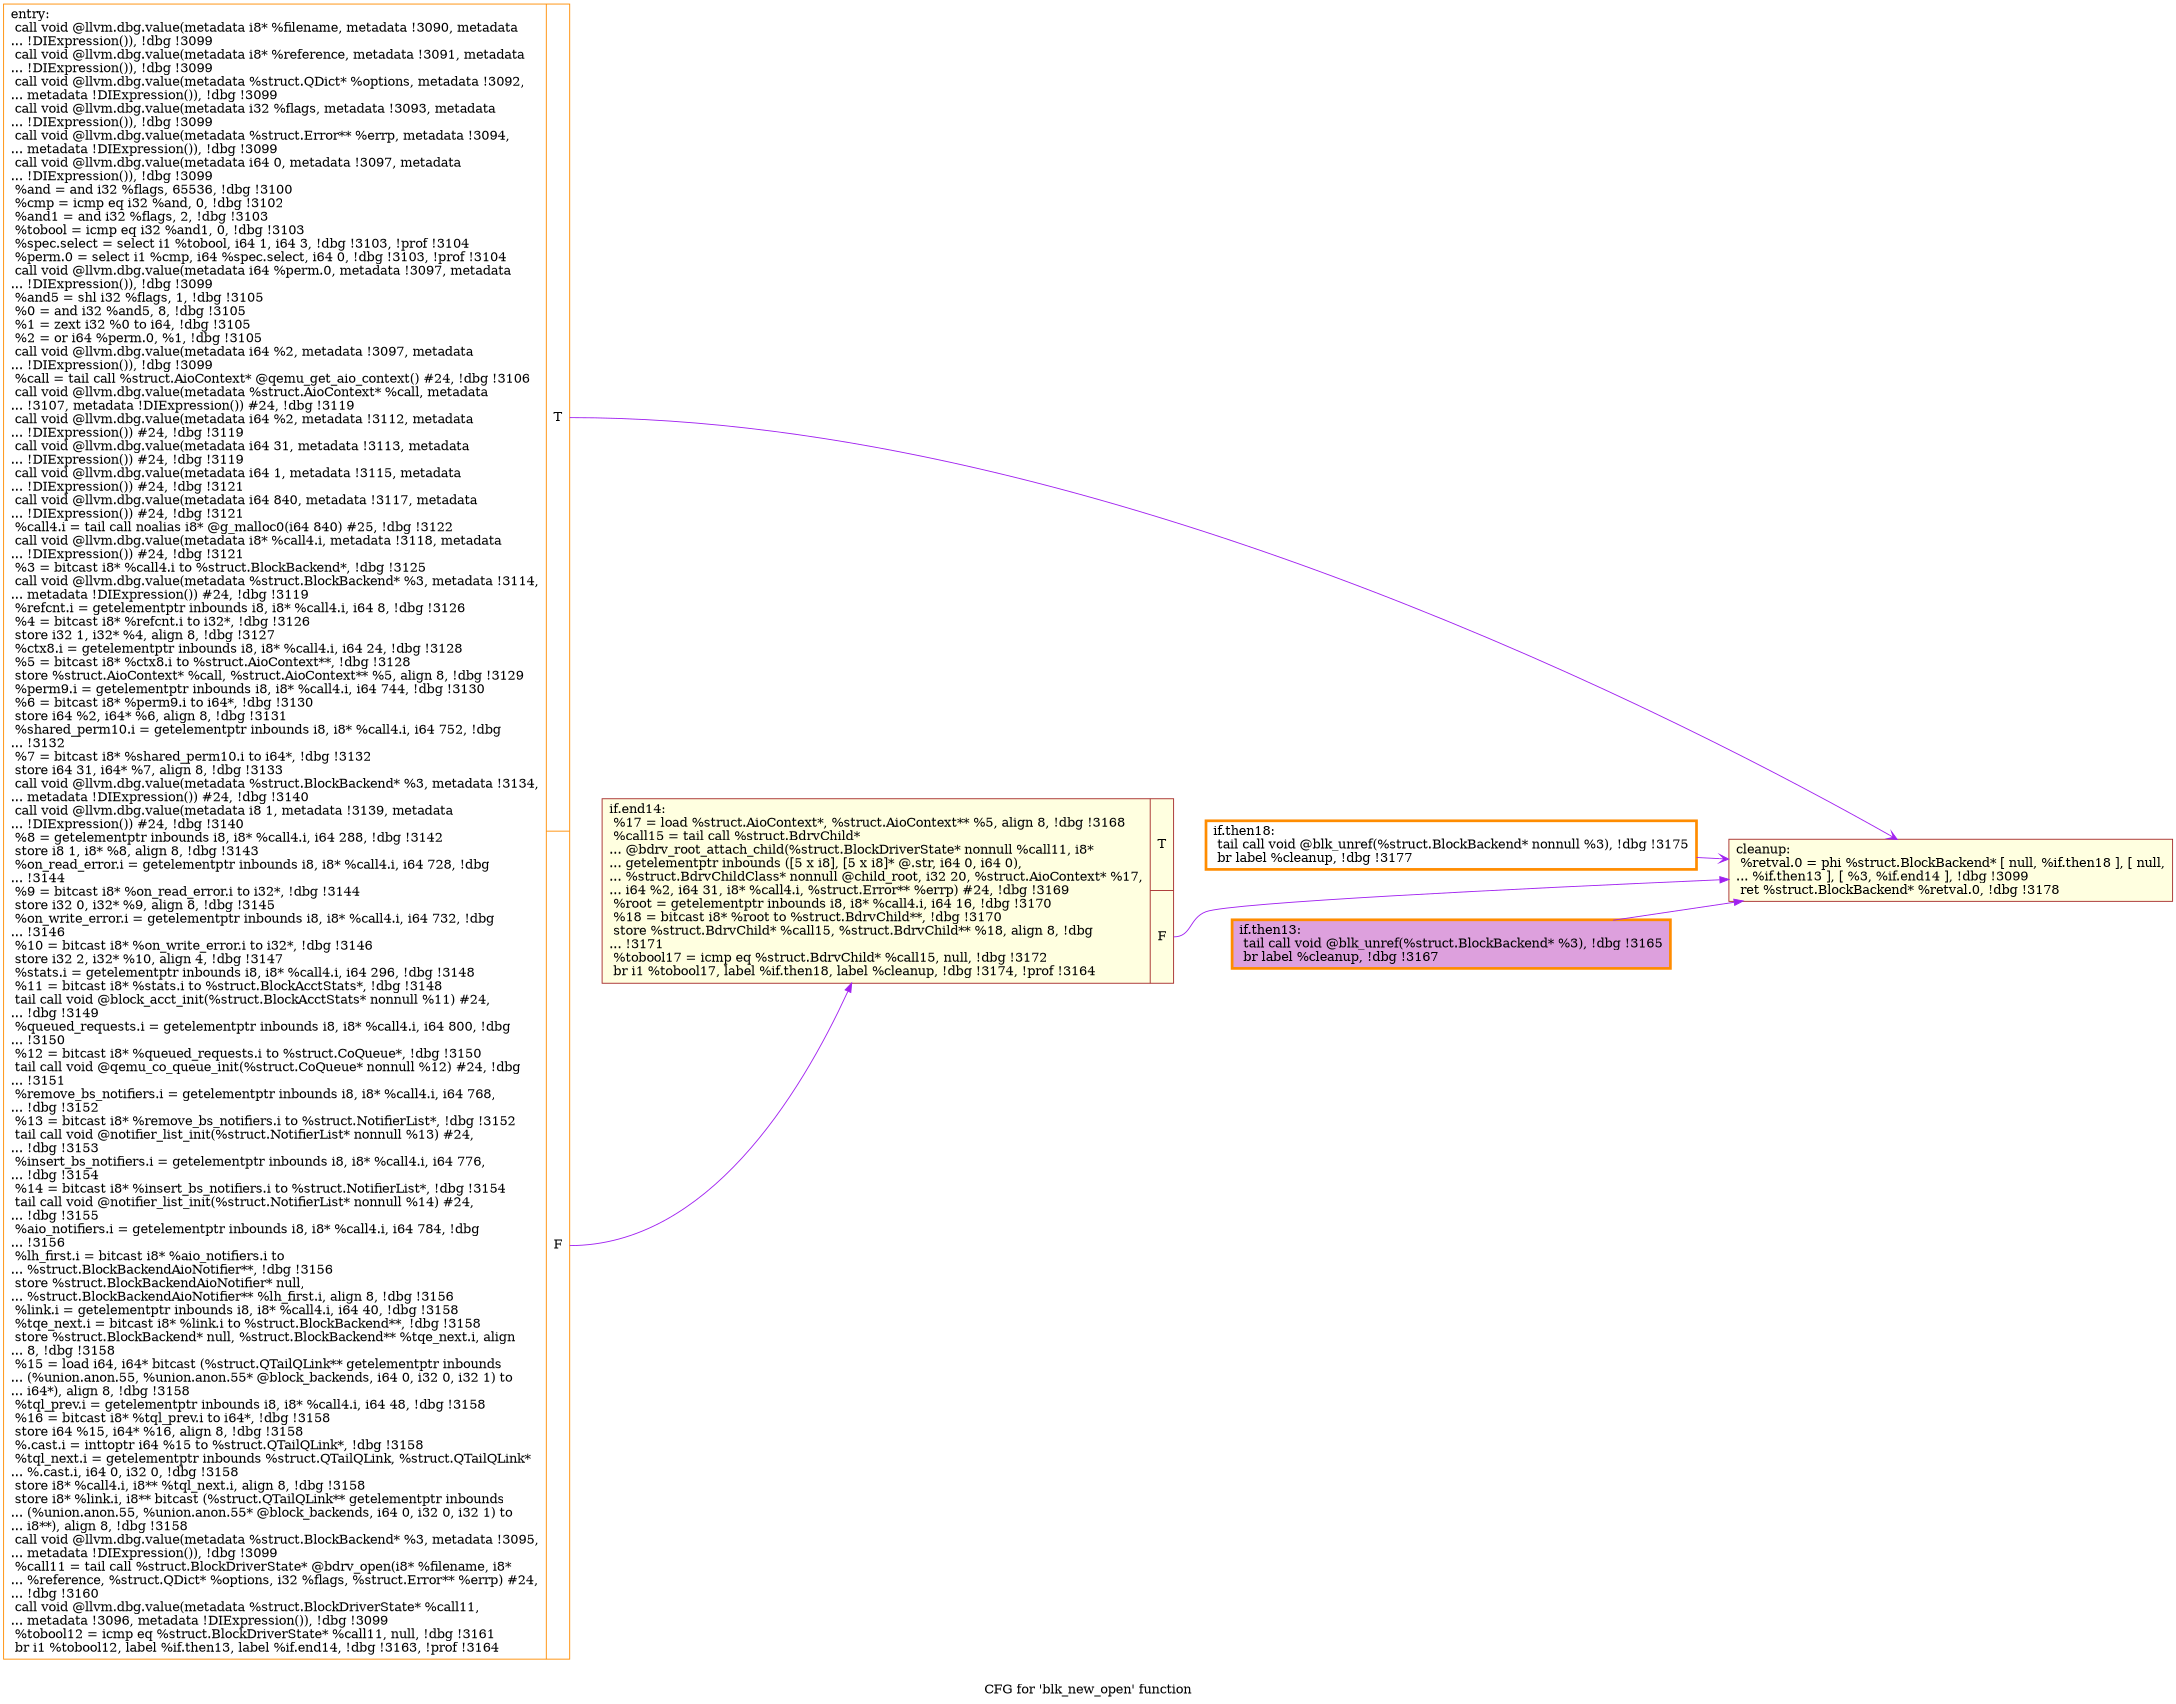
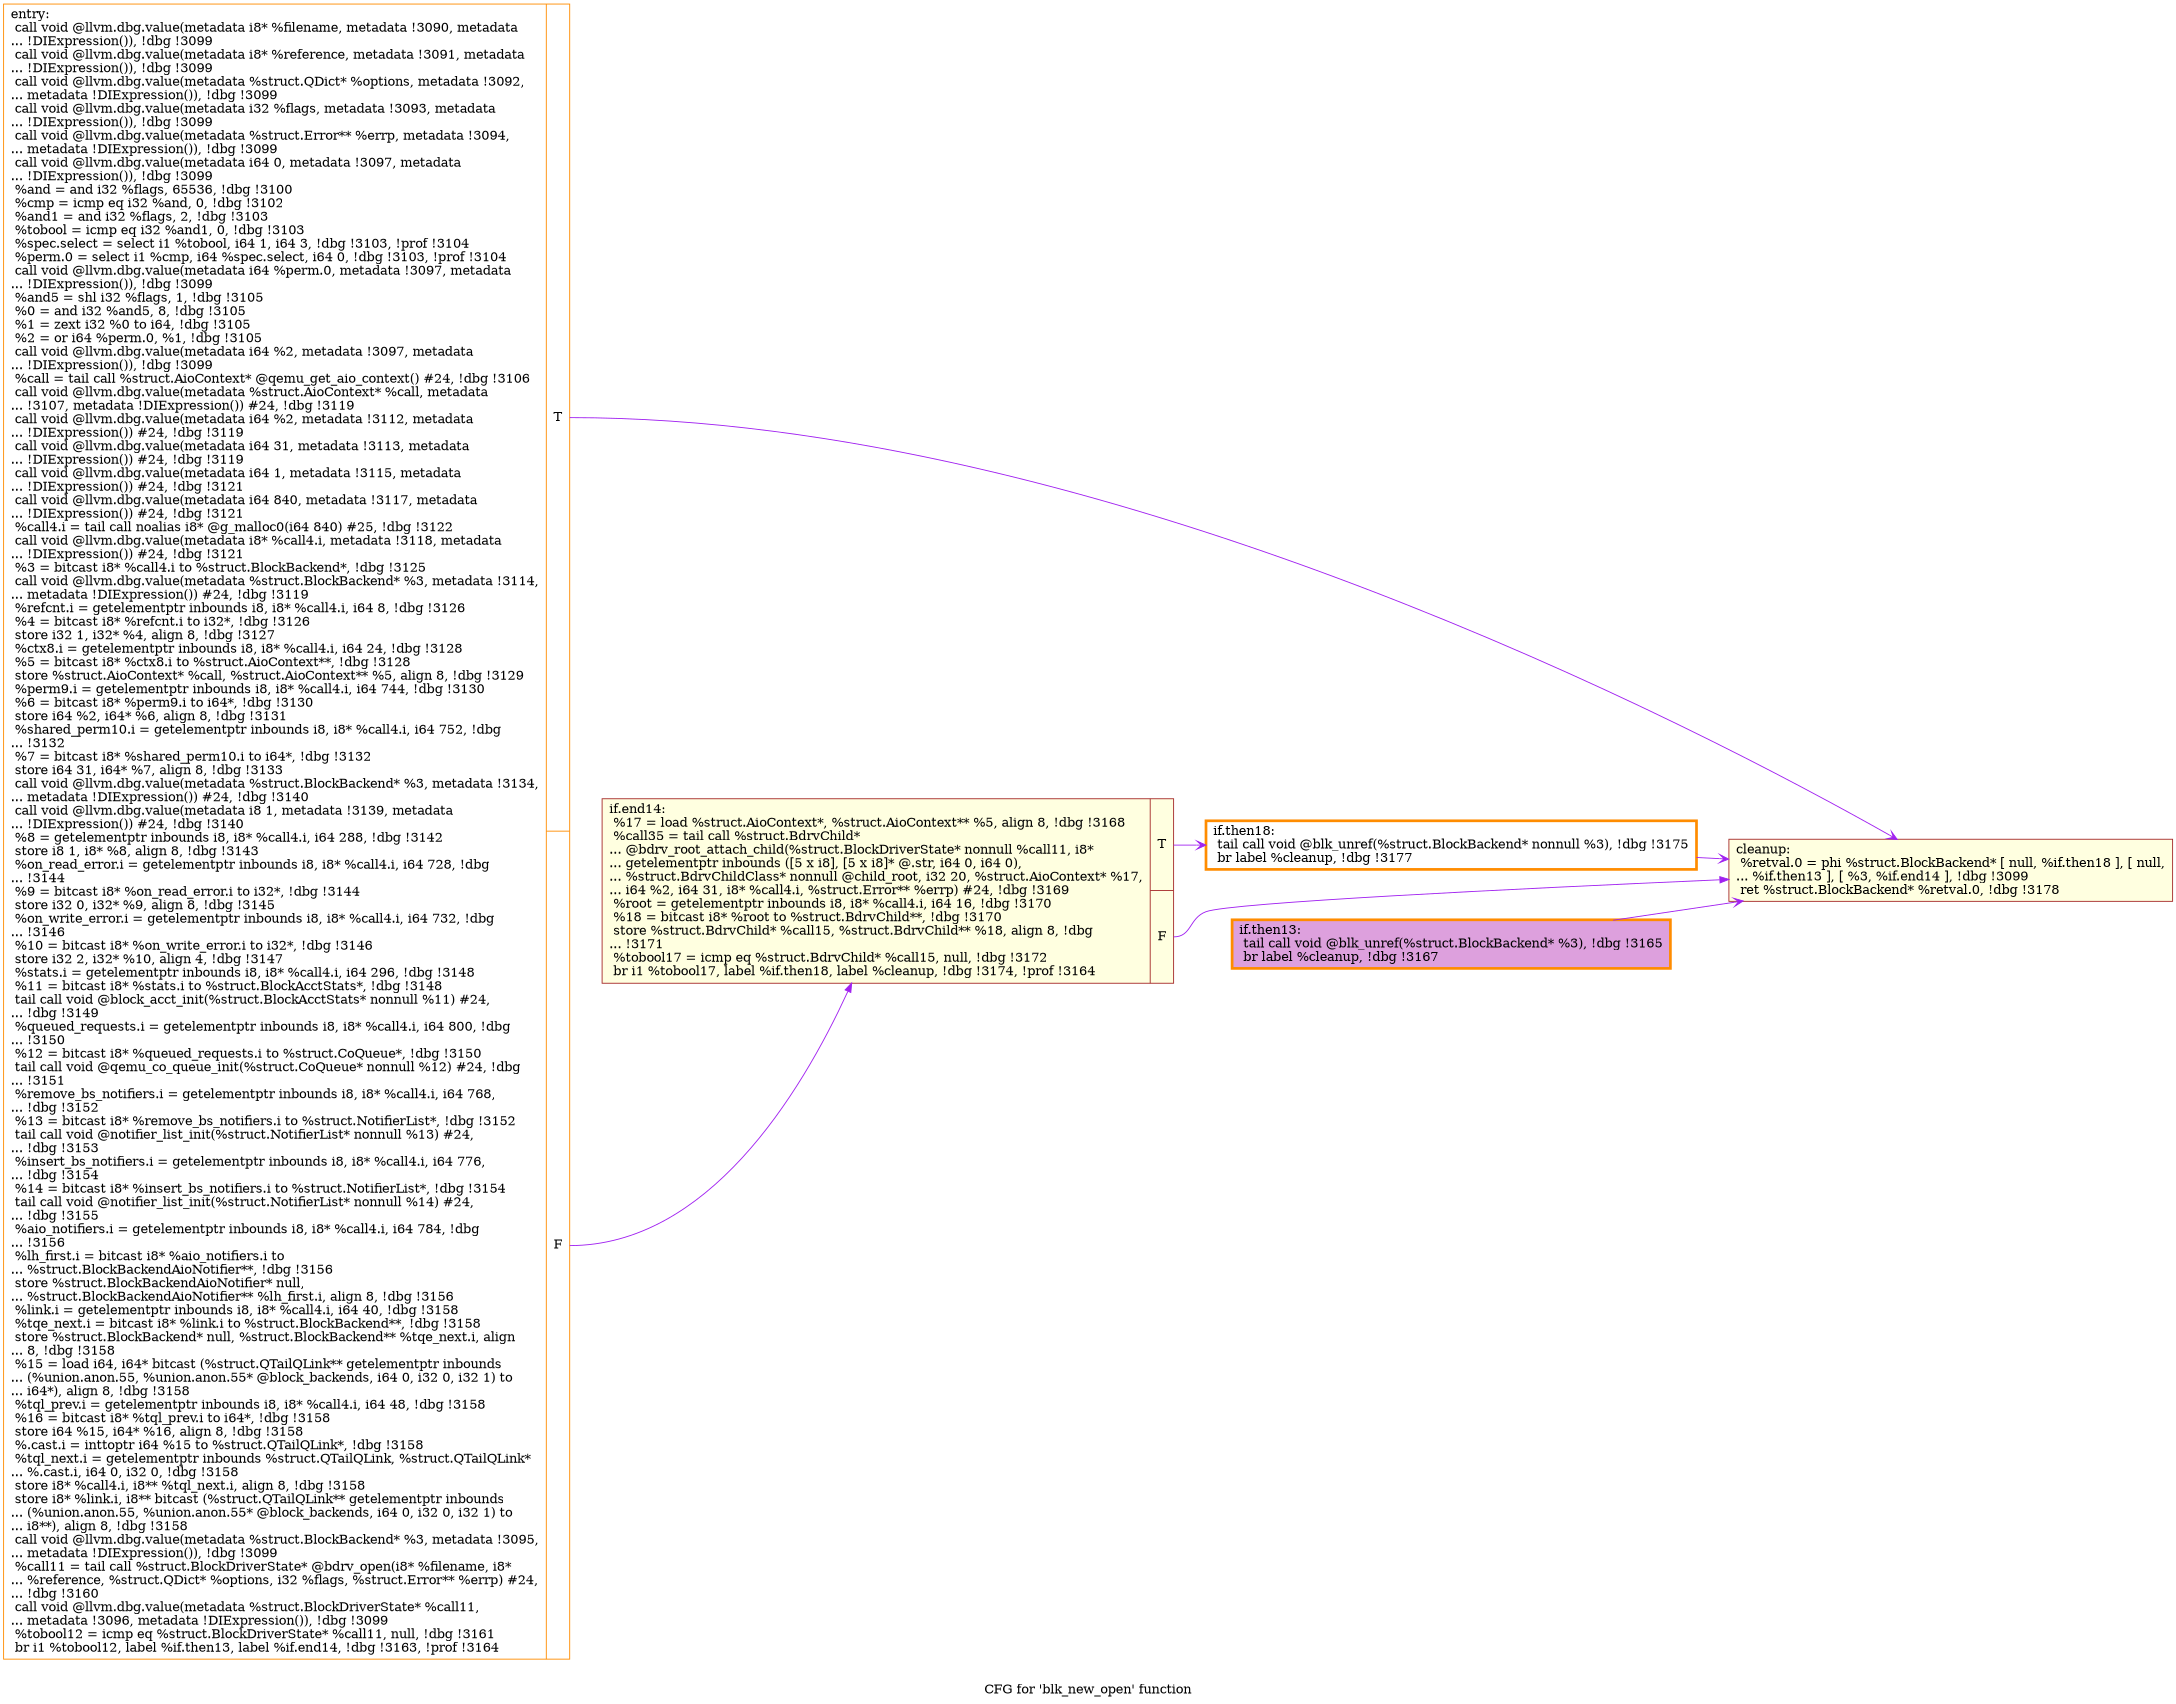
(735, 837) -> (735, 837)
none -> (1185, 845)
(1674, 911) -> (1674, 911)
